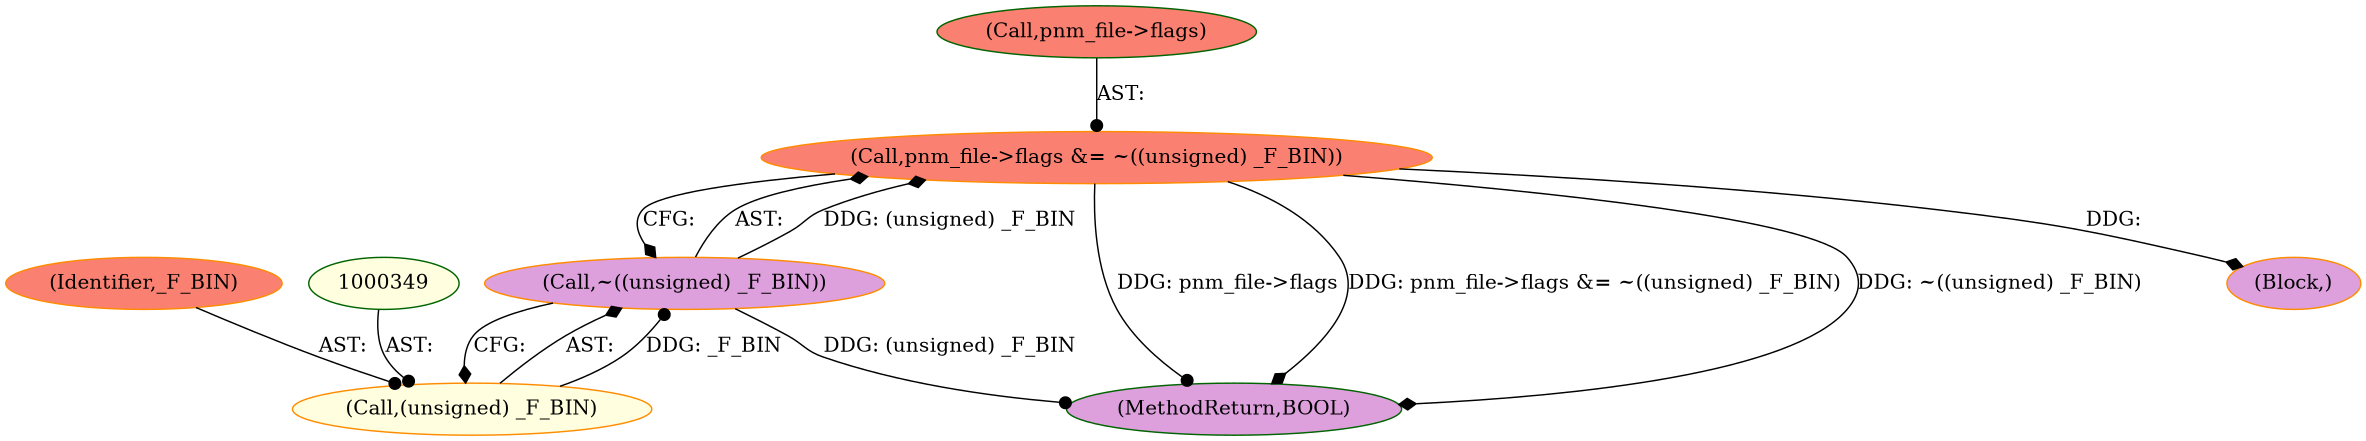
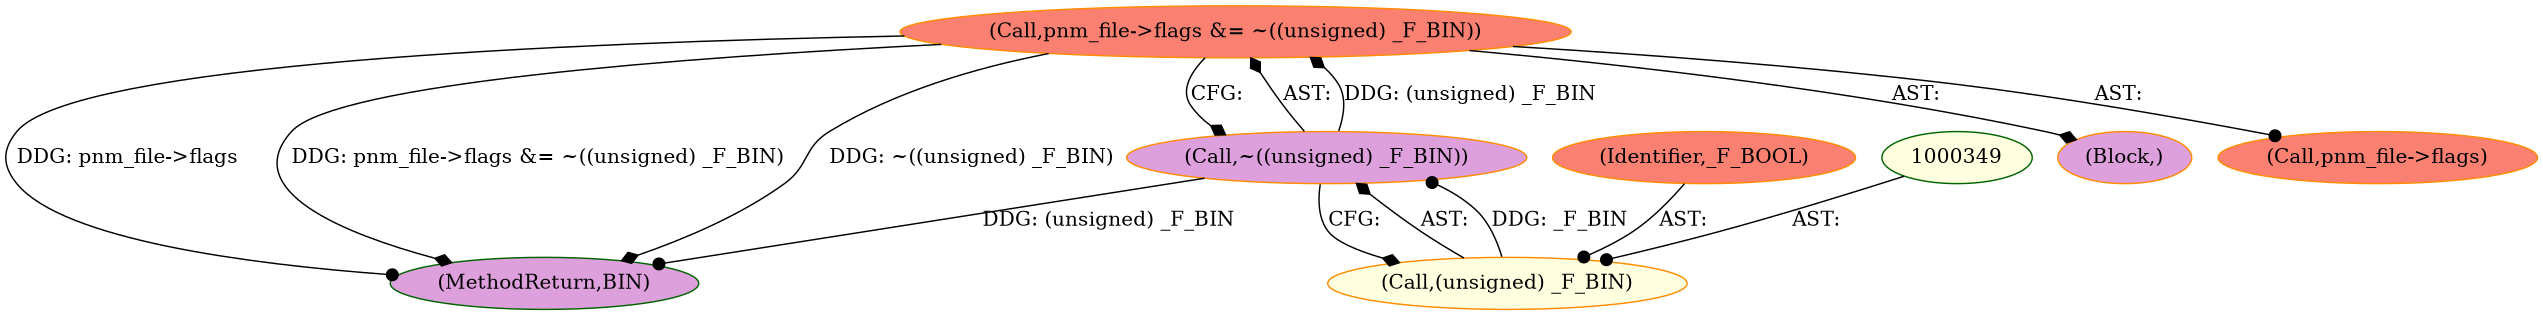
(1097, 32) -> (2378, 158)
(1097, 89) -> (1892, 77)
(2117, 220) -> (1919, 95)
(144, 283) -> (1704, 158)
(1234, 409) -> (544, 283)
